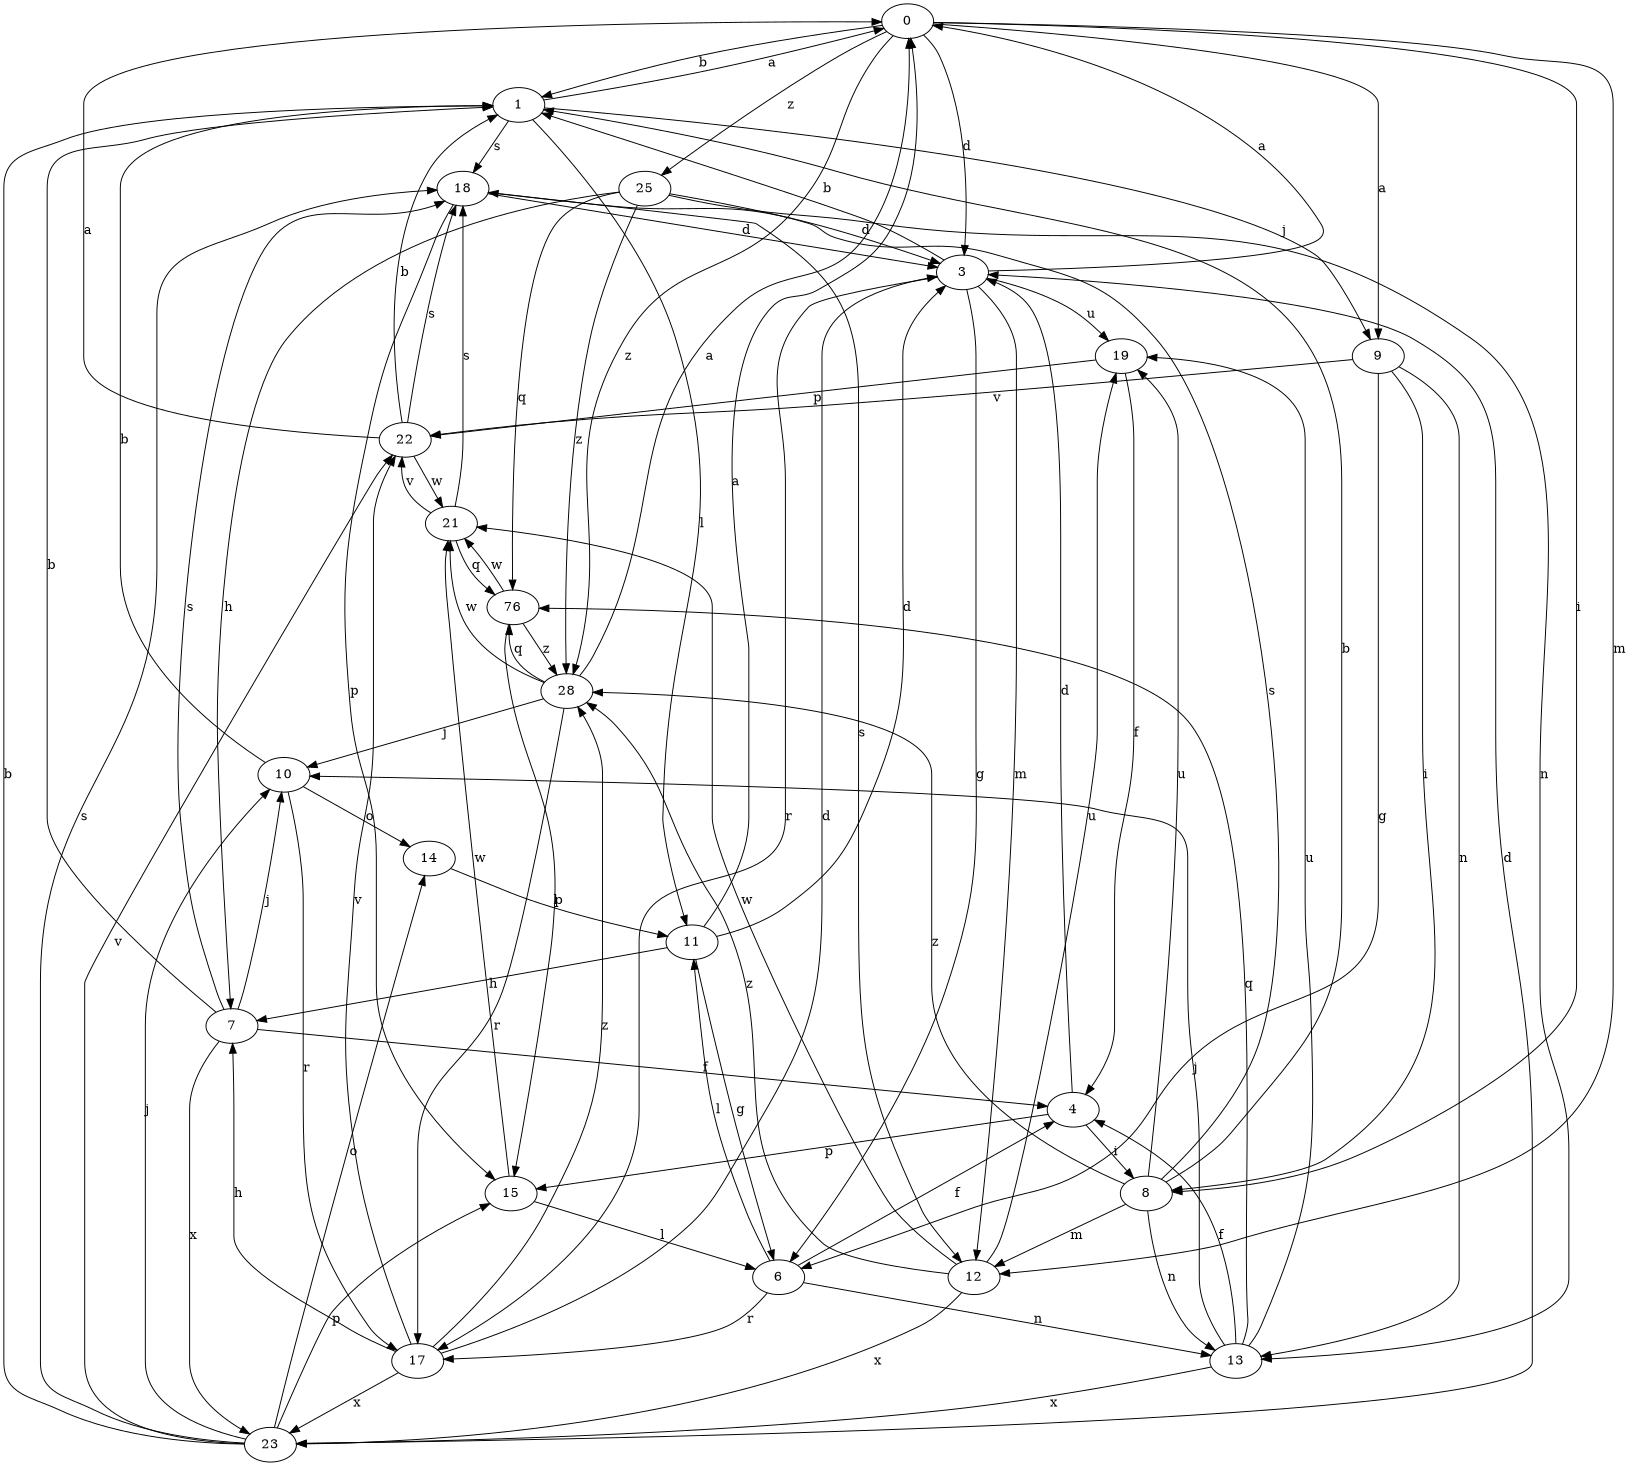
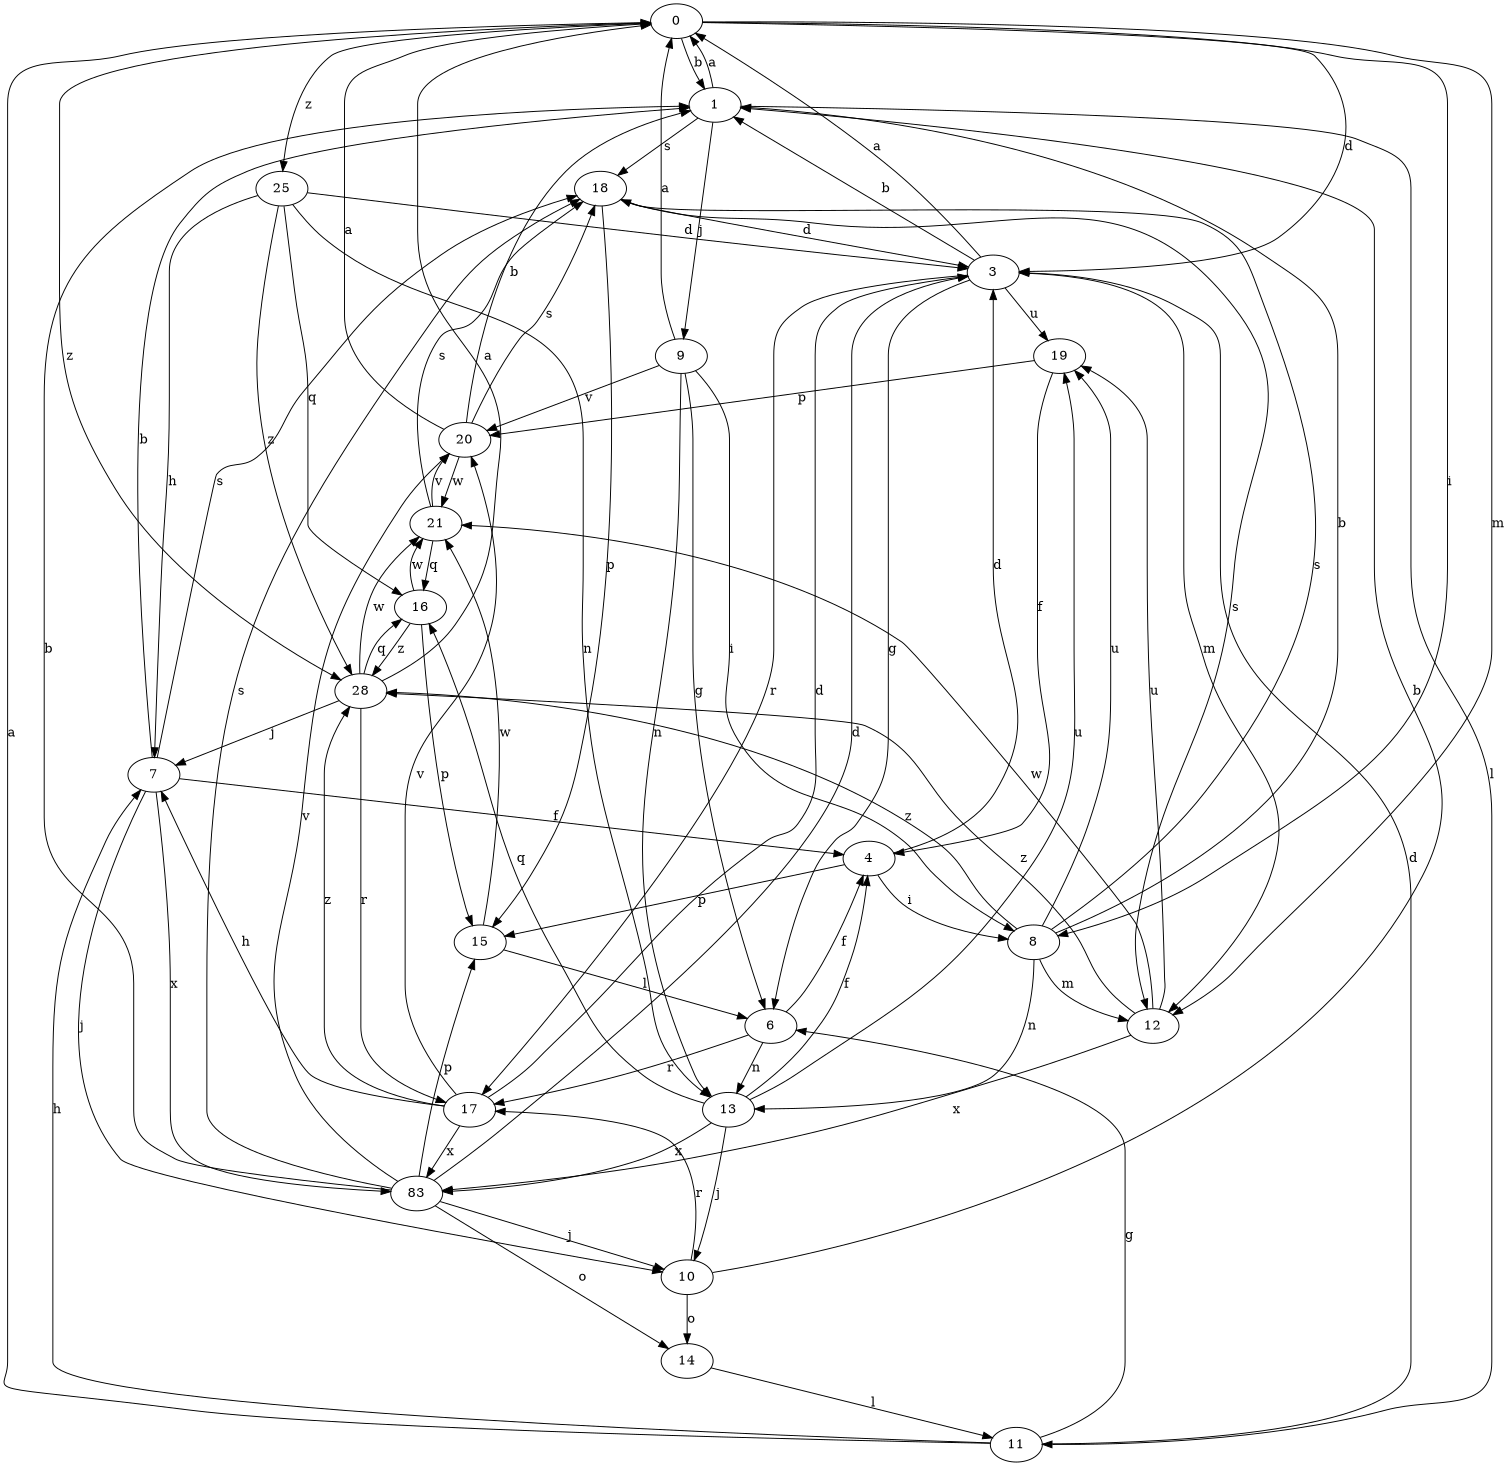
(1273, 62) -> (661, 194)
(405, 440) -> (465, 440)
(513, 607) -> (421, 607)
(430, 732) -> (262, 731)
(715, 1120) -> none
(270, 1445) -> (417, 1194)
